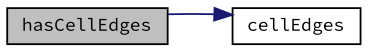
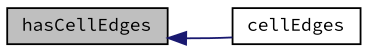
(191, 14) -> (209, 38)
